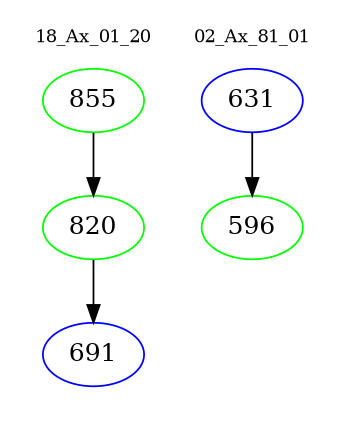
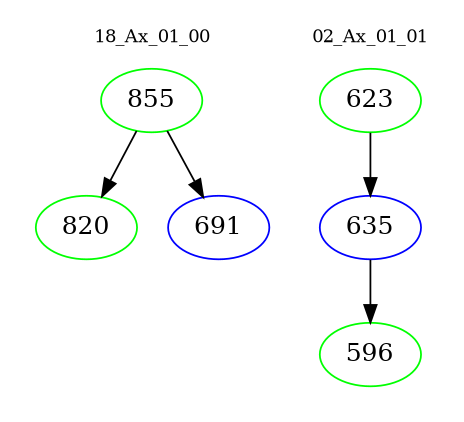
(93, 38) -> (153, 38)
(252, 38) -> (370, 38)
(252, 101) -> (370, 228)
none -> (370, 101)
(93, 282) -> (181, 156)
